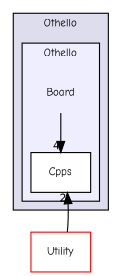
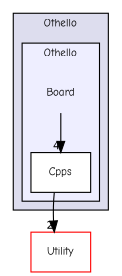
(68, 218) -> (53, 207)
